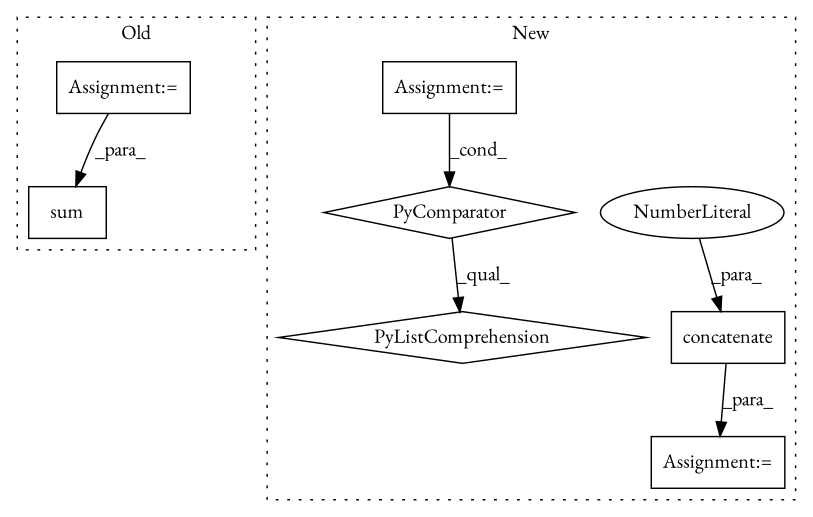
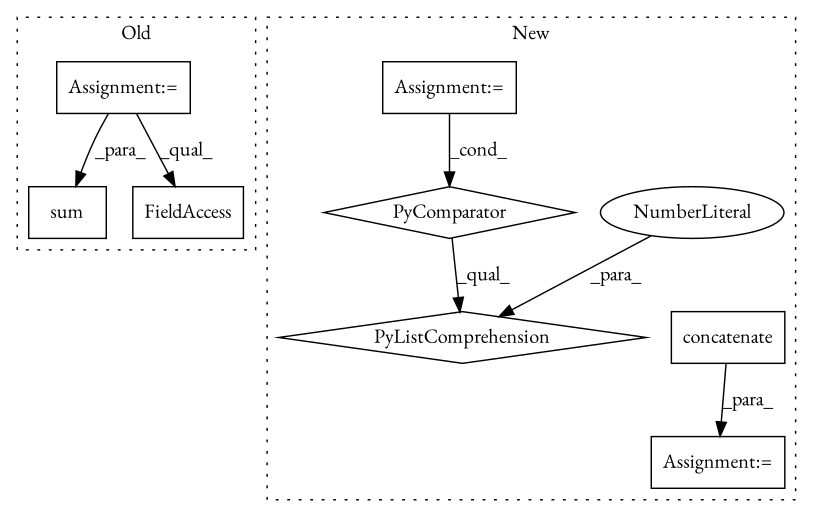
none -> (188, 213)
(708, 268) -> (581, 273)
